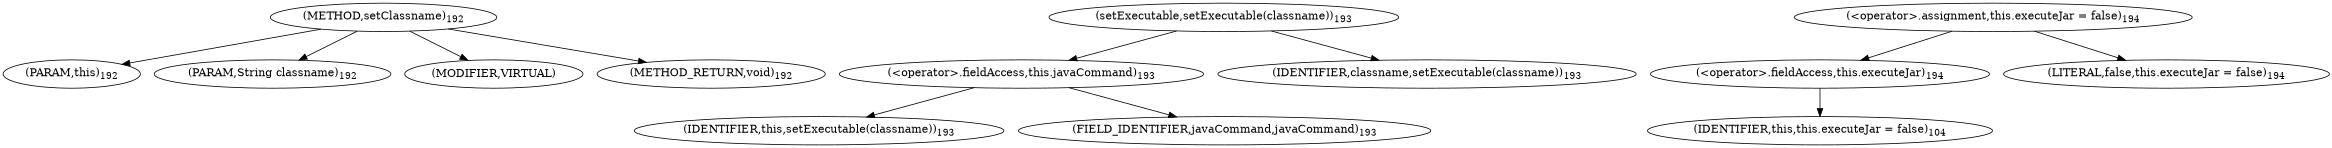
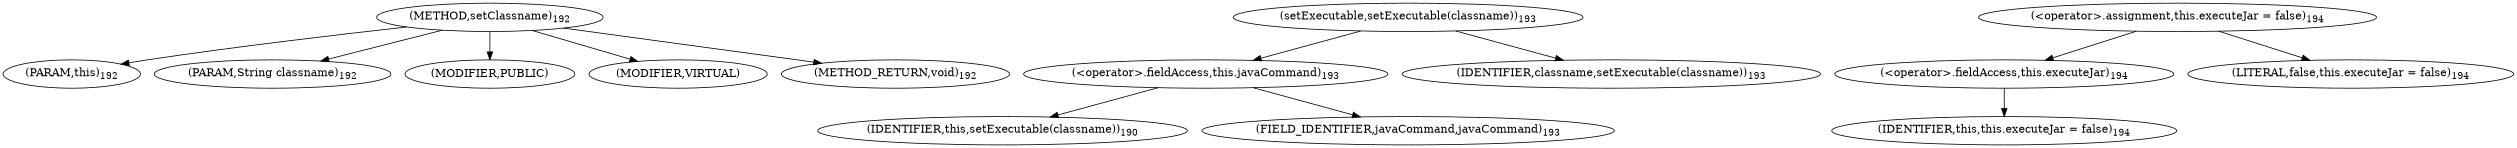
none -> (490, 74)
(946, 130) -> (1129, 130)
(1937, 130) -> (2122, 130)
